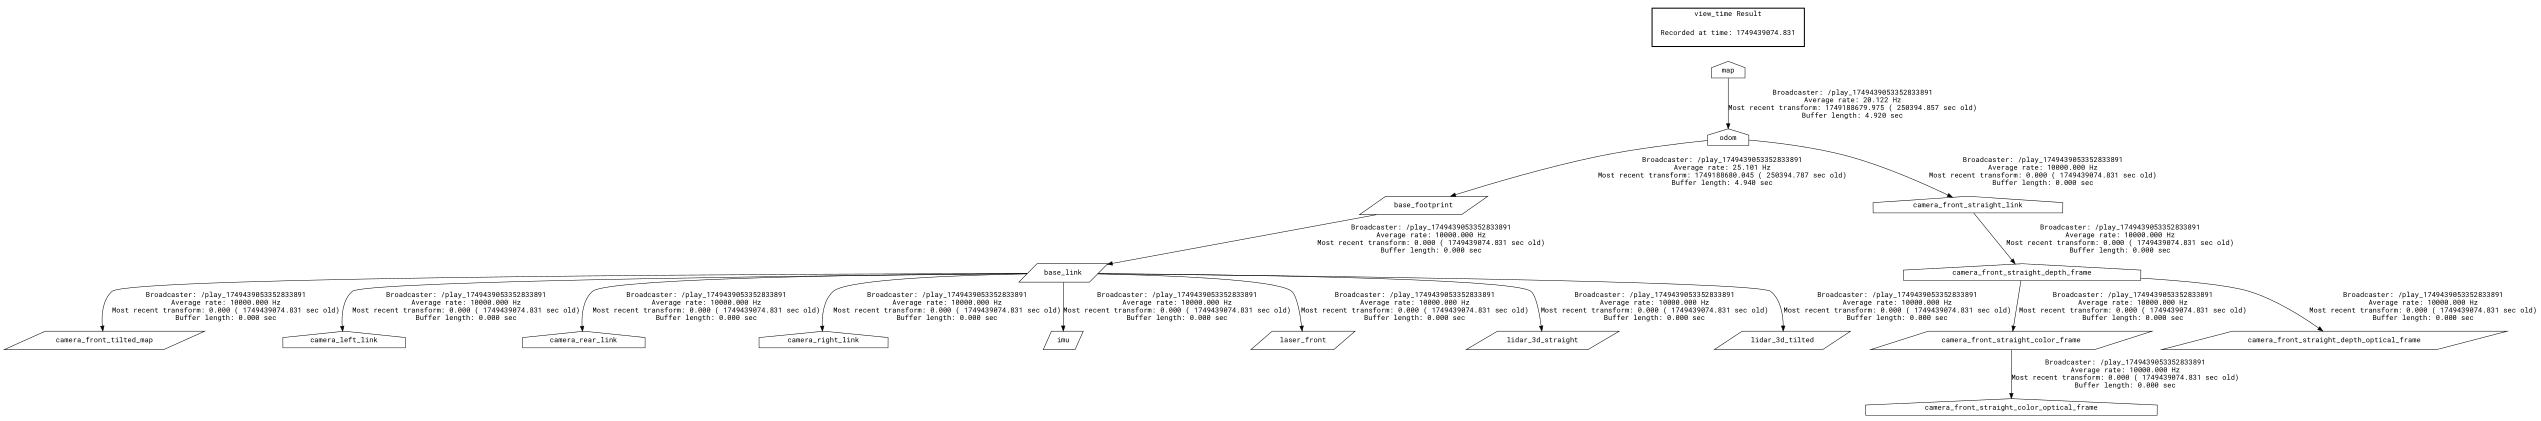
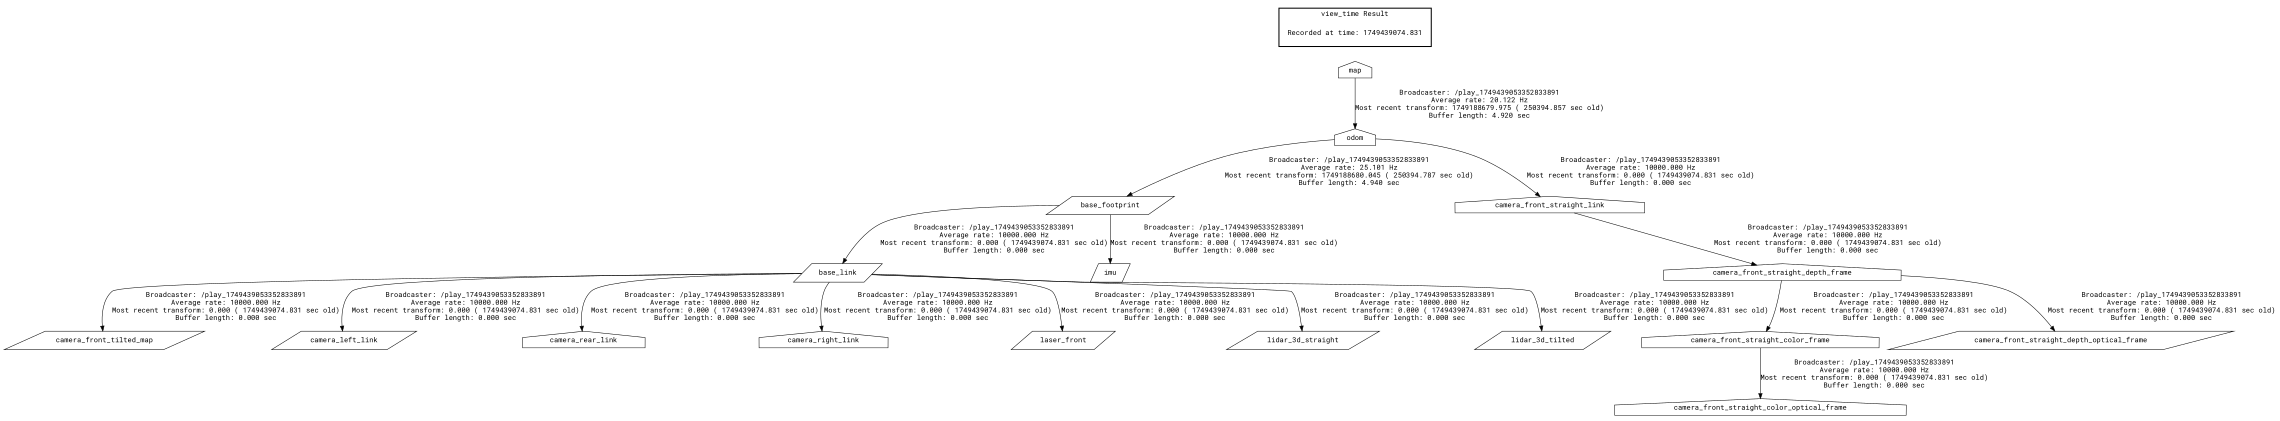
(1063, 304) -> (1110, 237)
(344, 340) -> (344, 340)
(2011, 340) -> (1760, 340)
